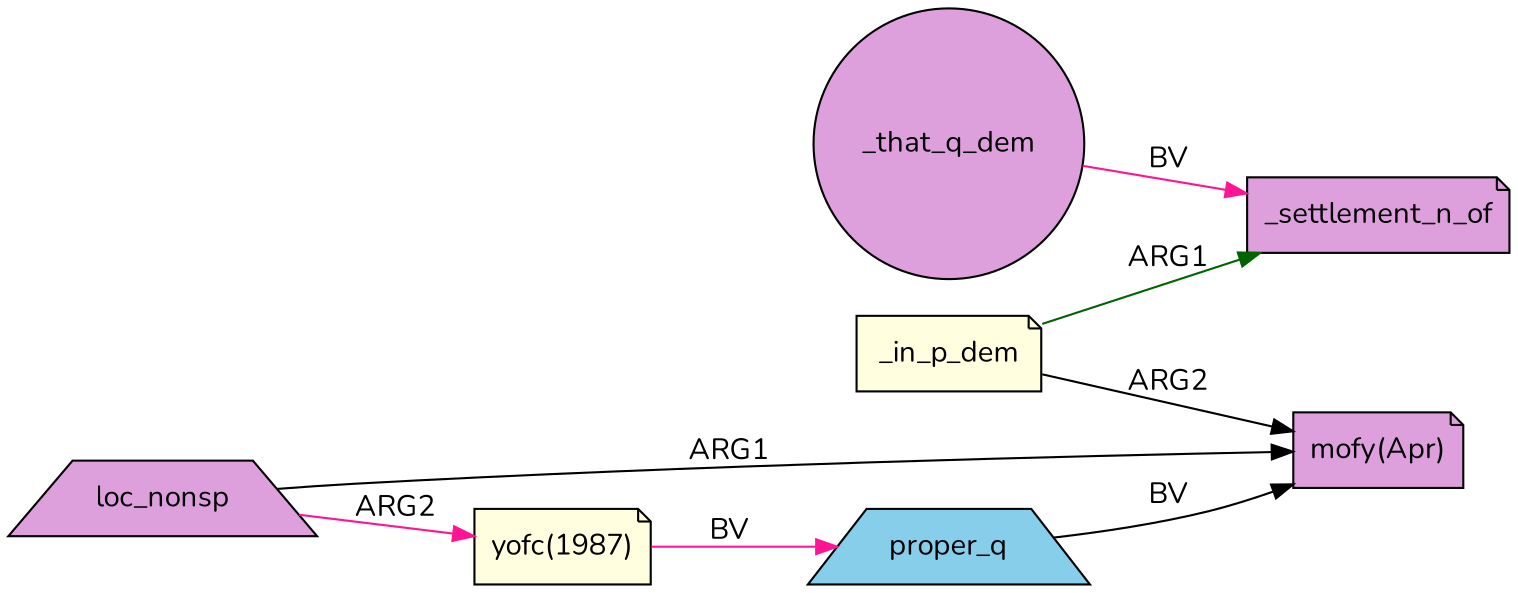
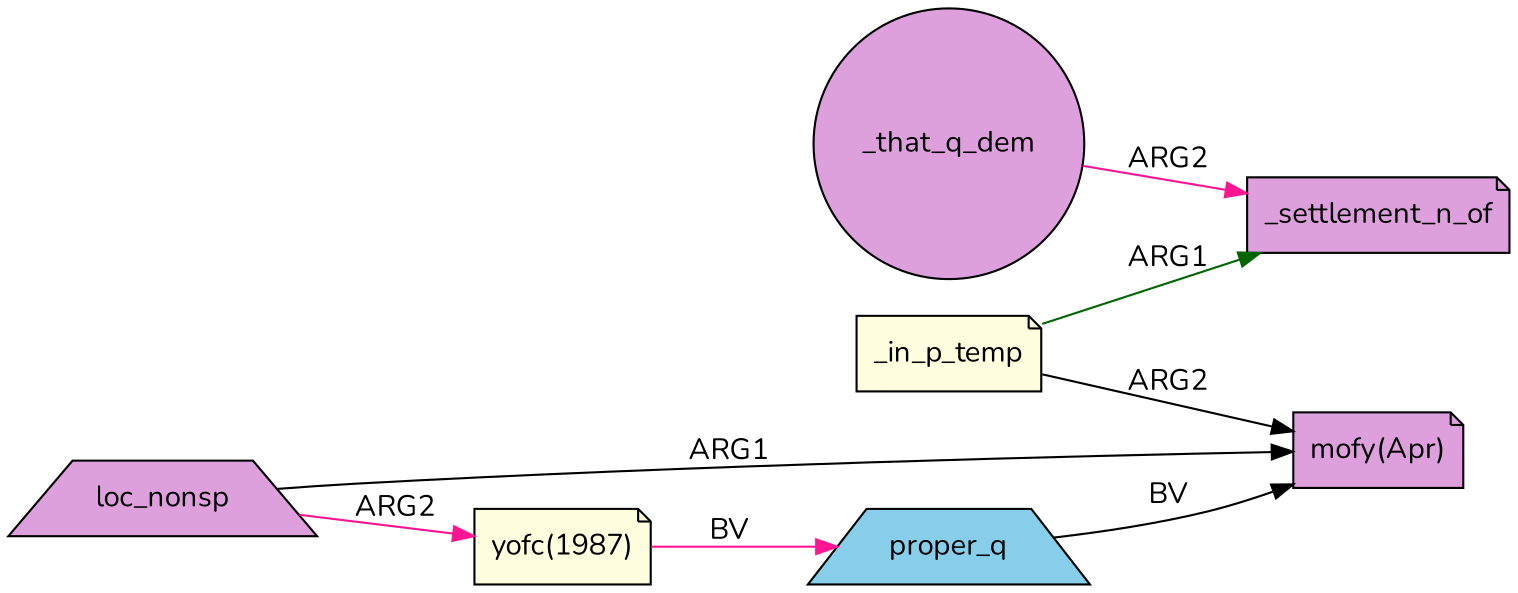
(1168, 159) -> (1168, 159)
(949, 354) -> (949, 354)
